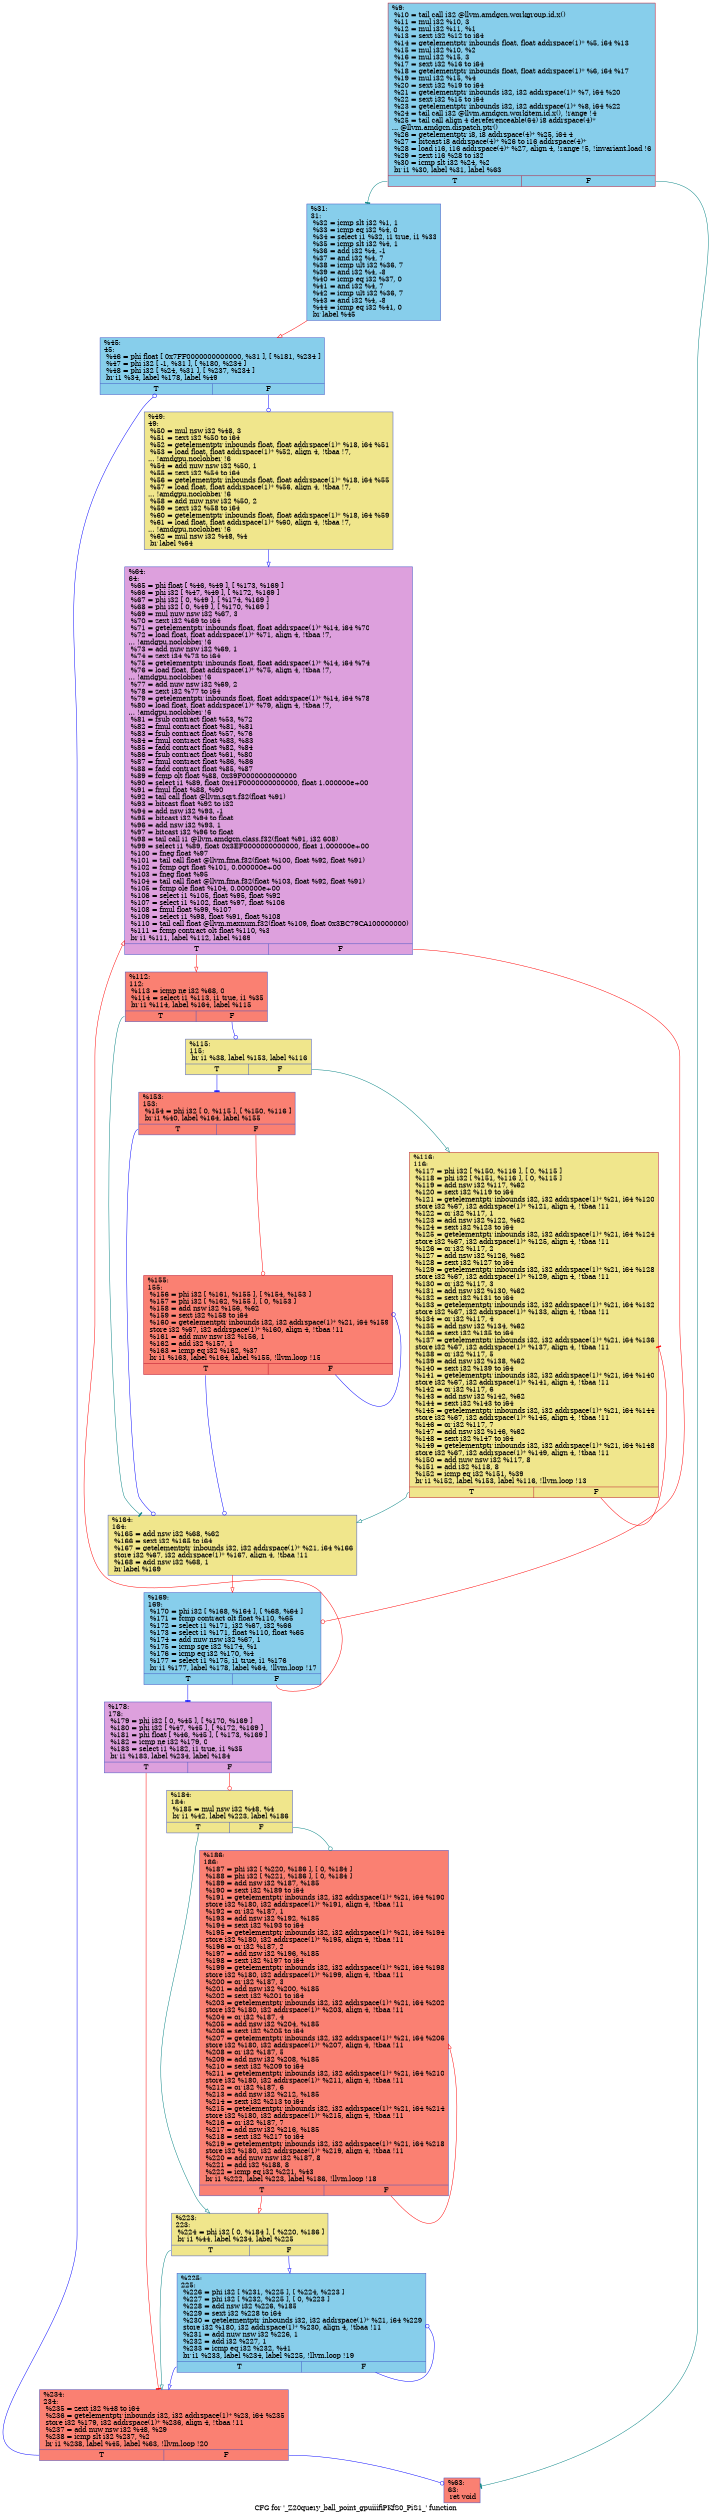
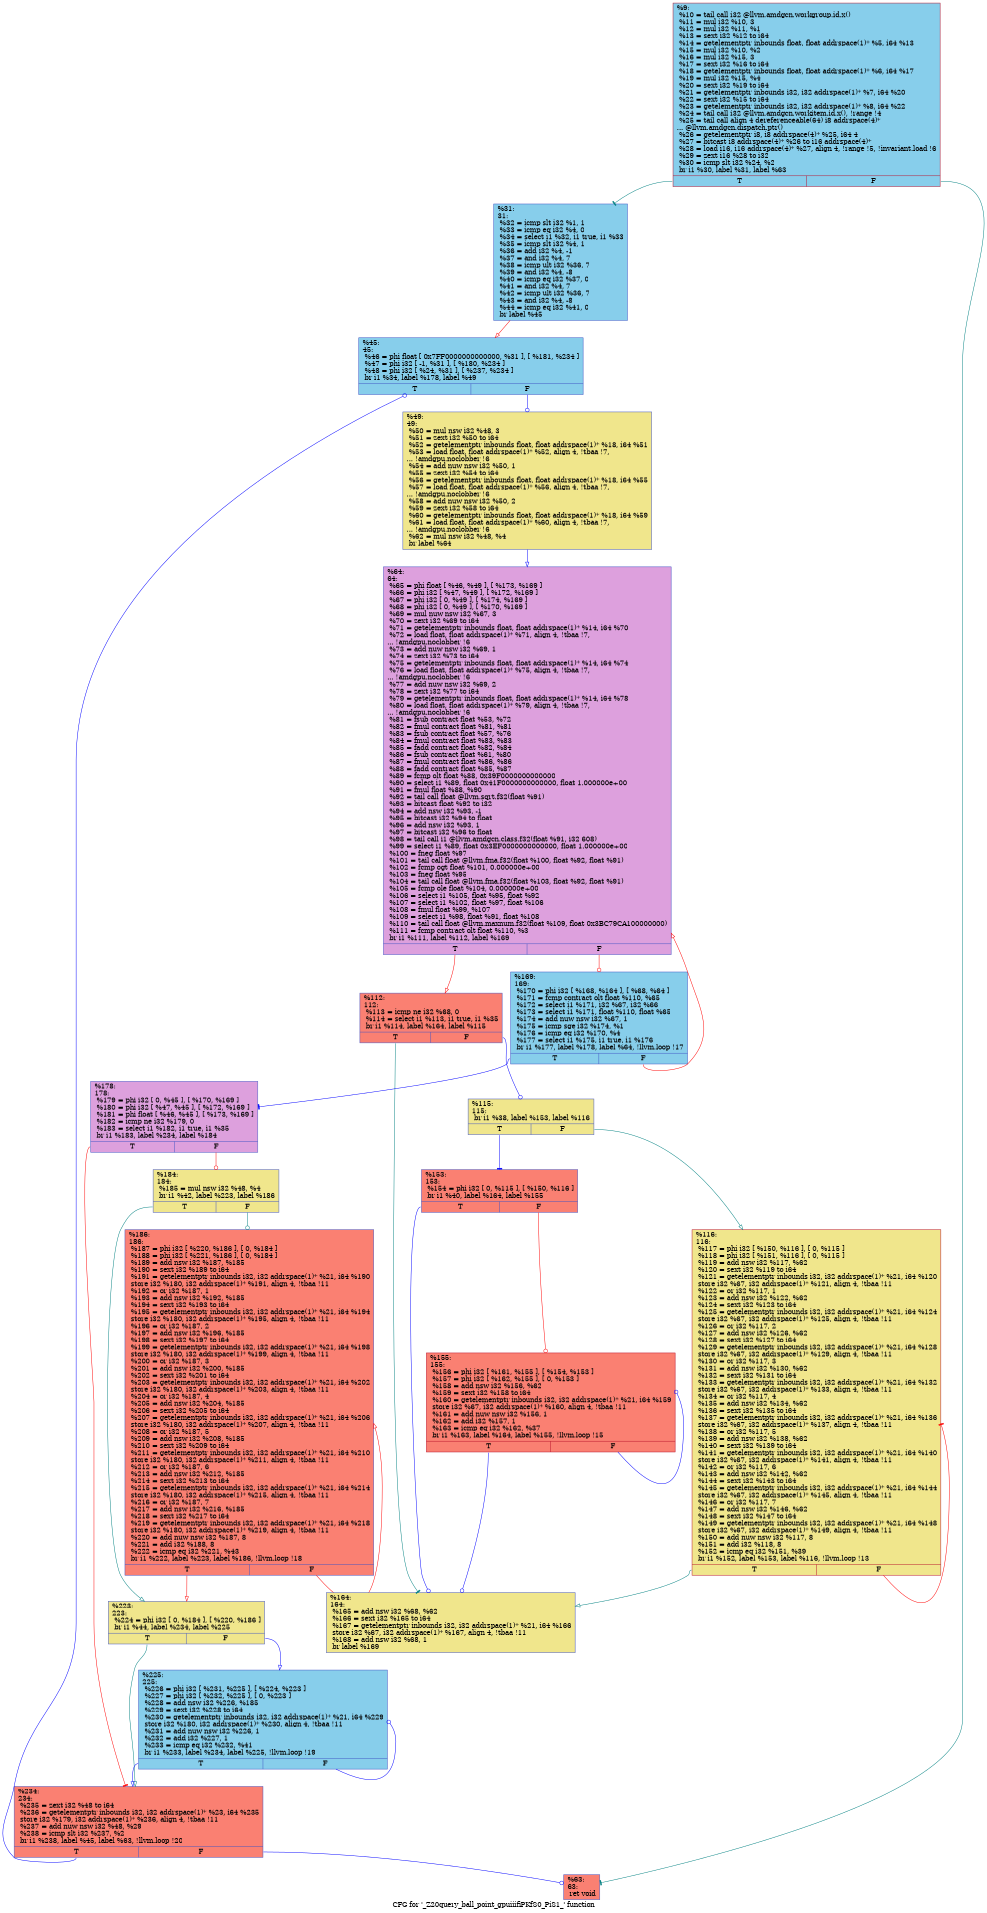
(174, 657) -> (433, 657)
(232, 1579) -> none
